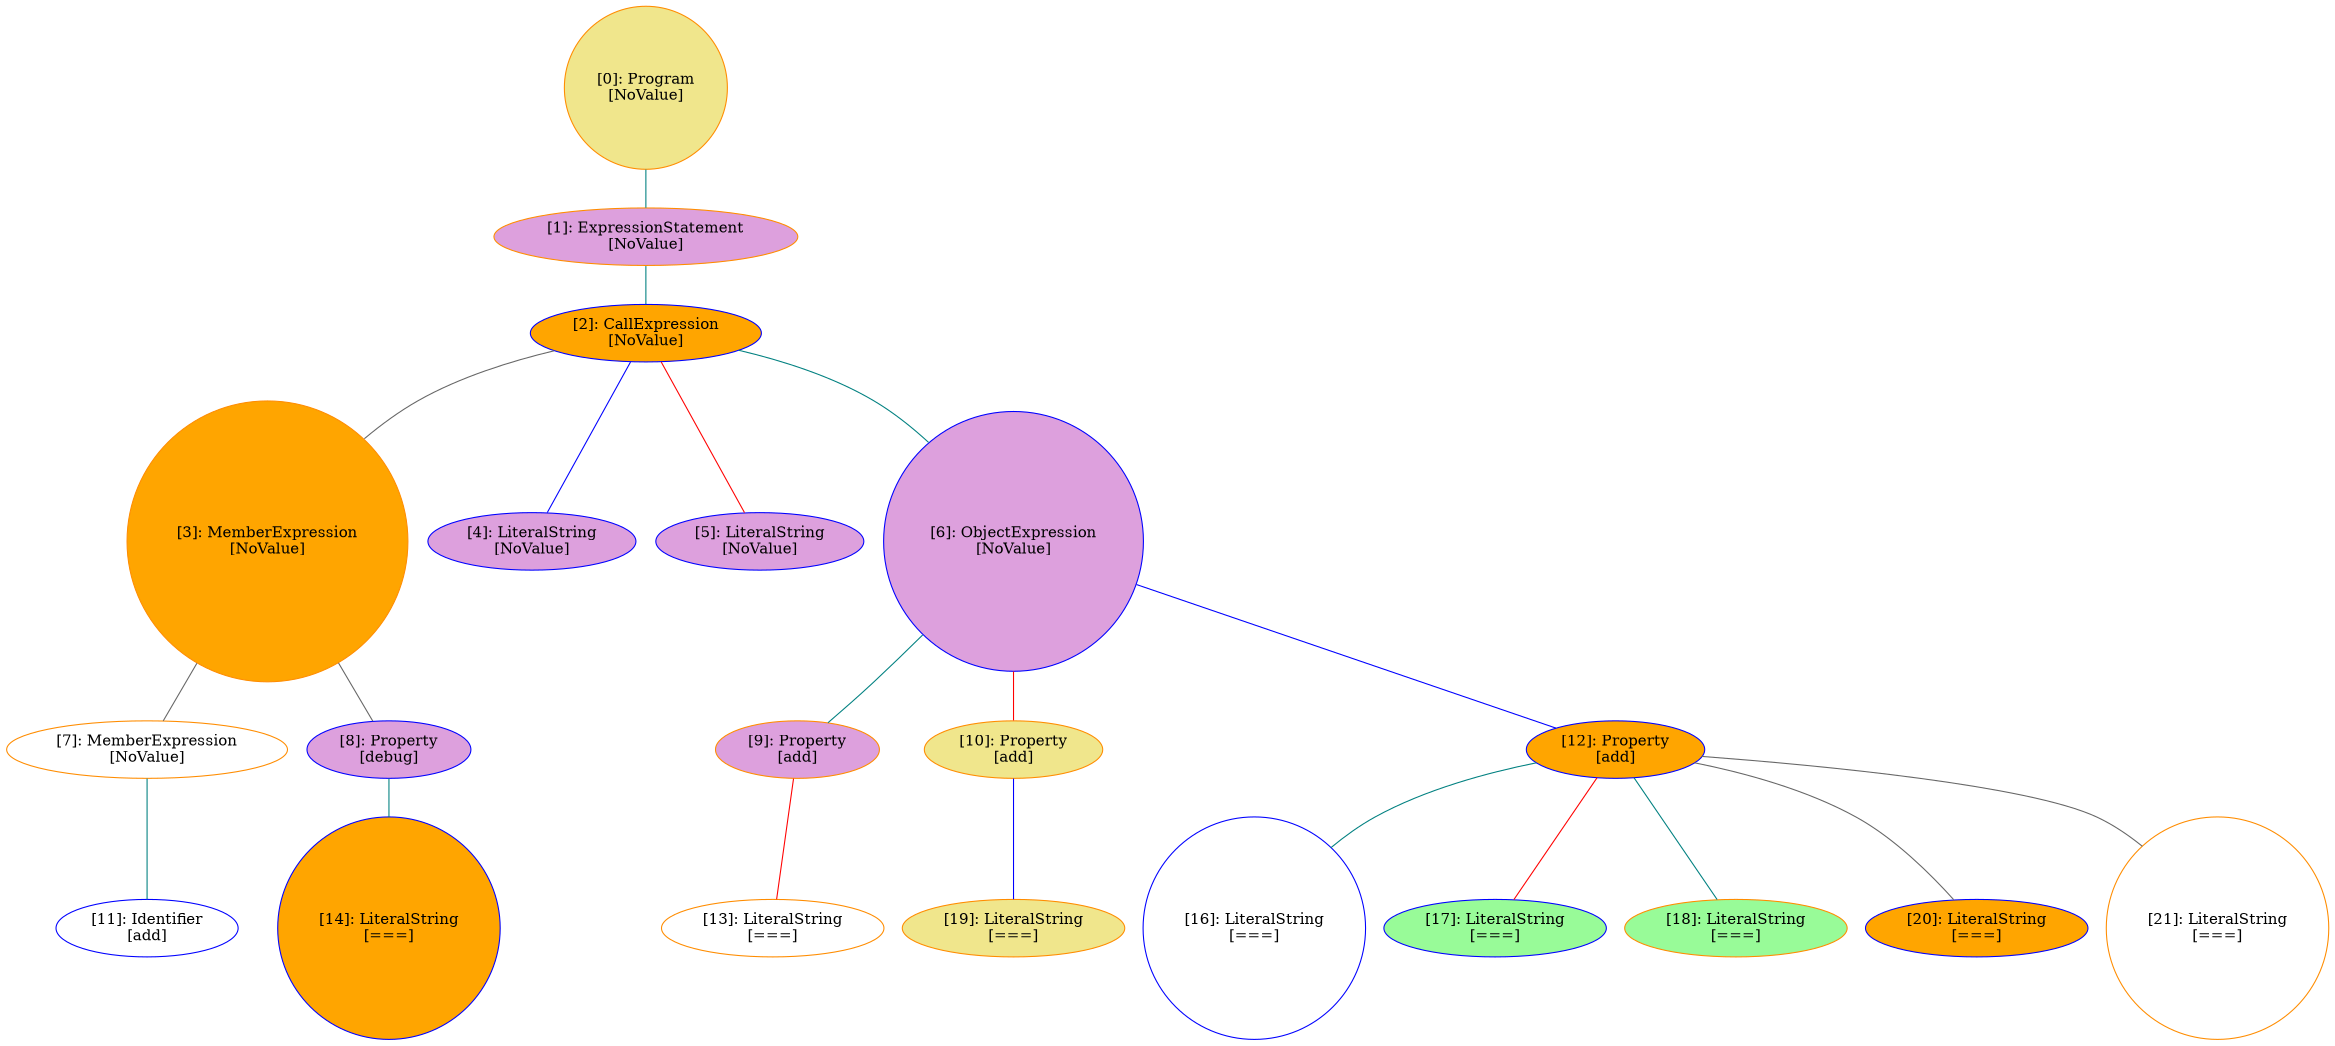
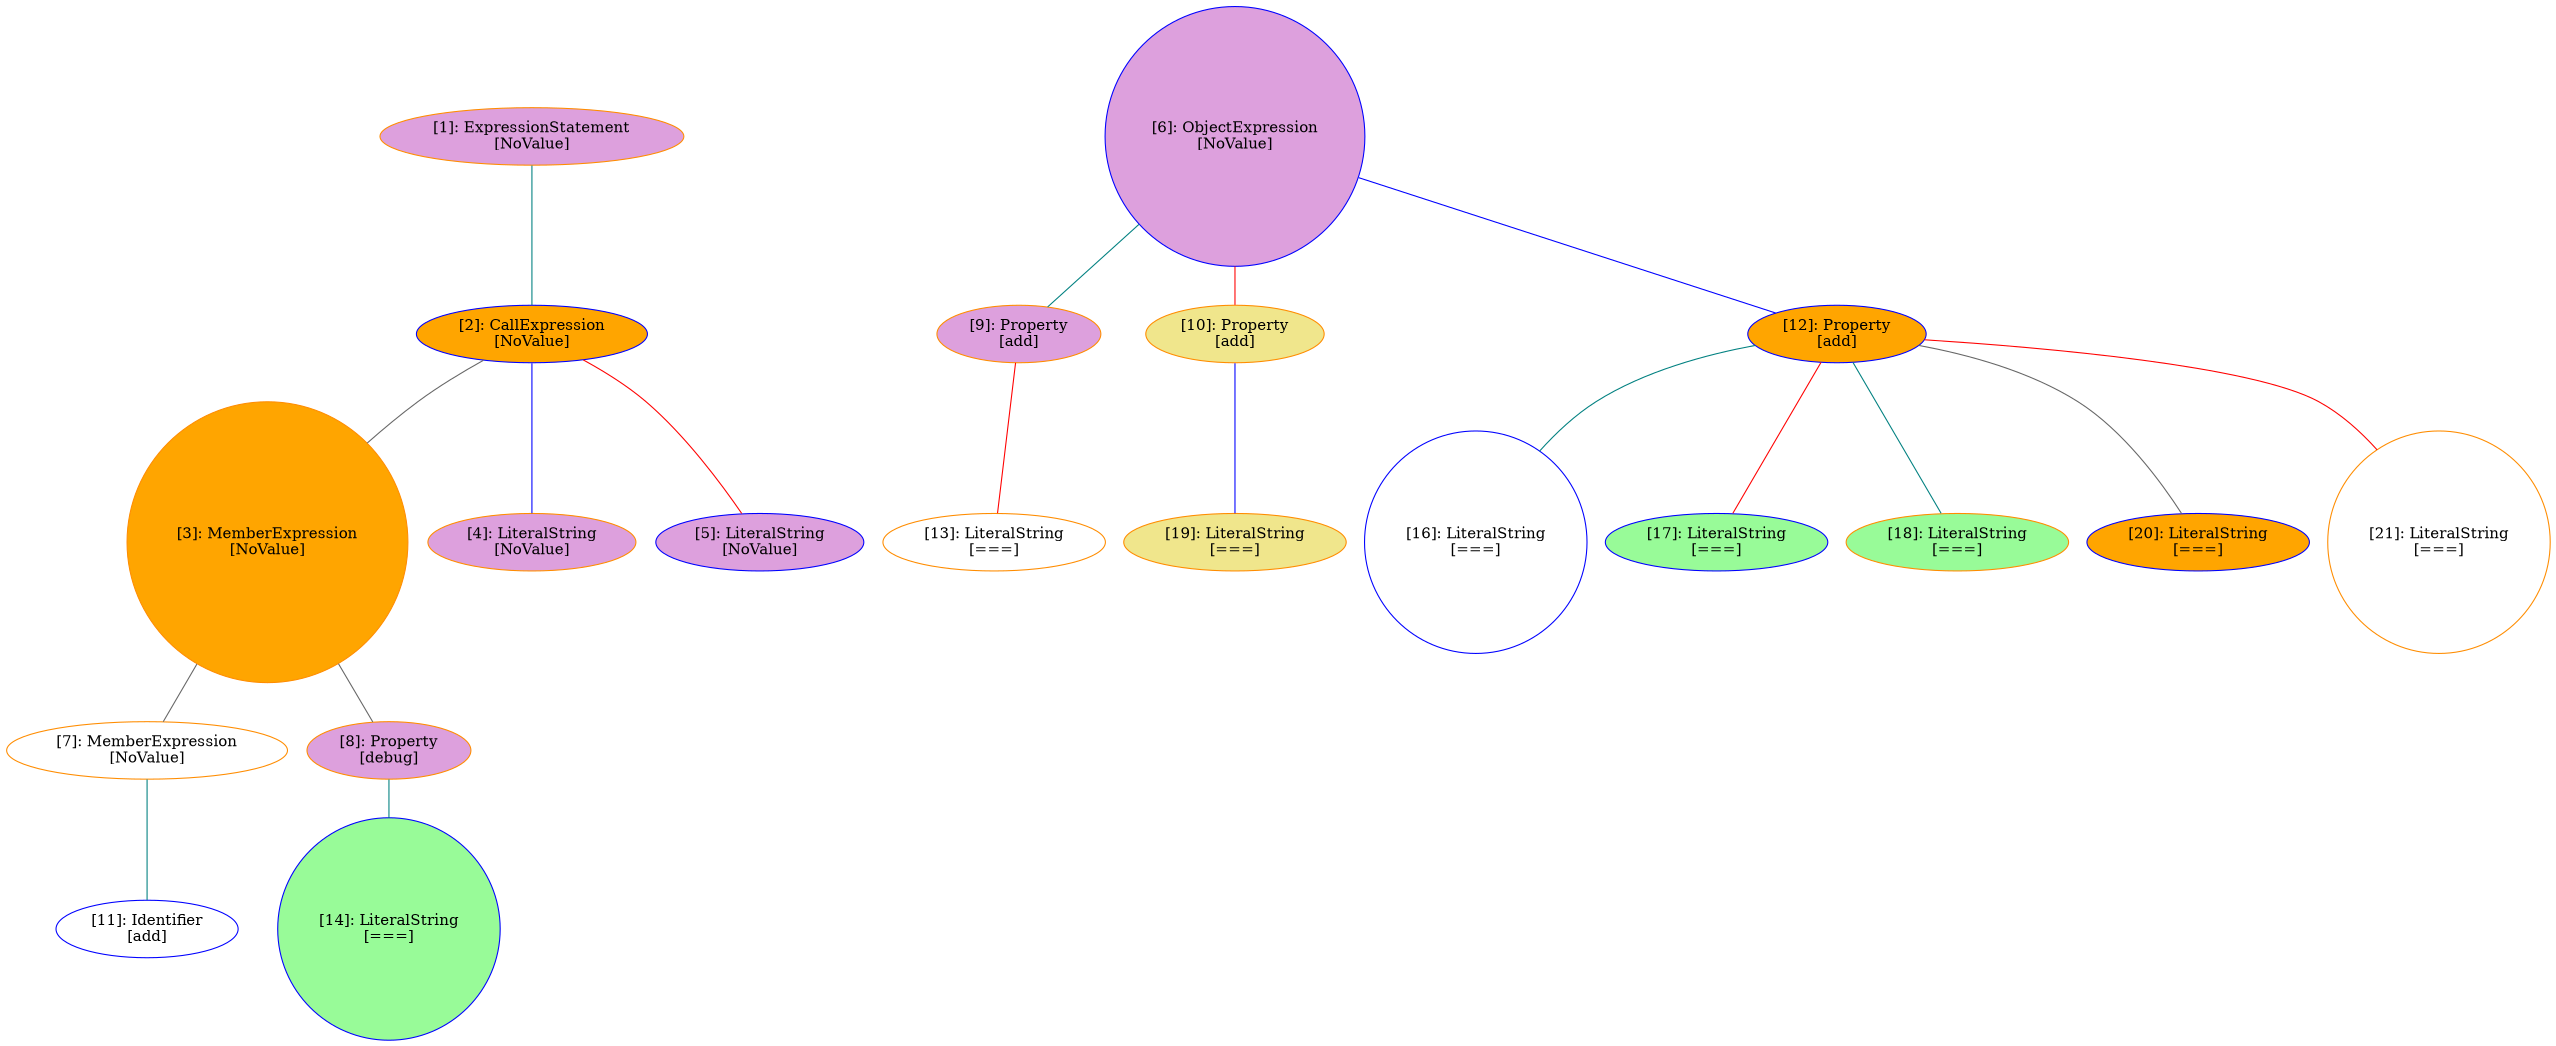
(646, 88) -> none
(840, 384) -> none
(532, 541) -> (532, 542)
(389, 750) -> (389, 750)
(1928, 780) -> (2162, 363)
(389, 928) -> (389, 929)
